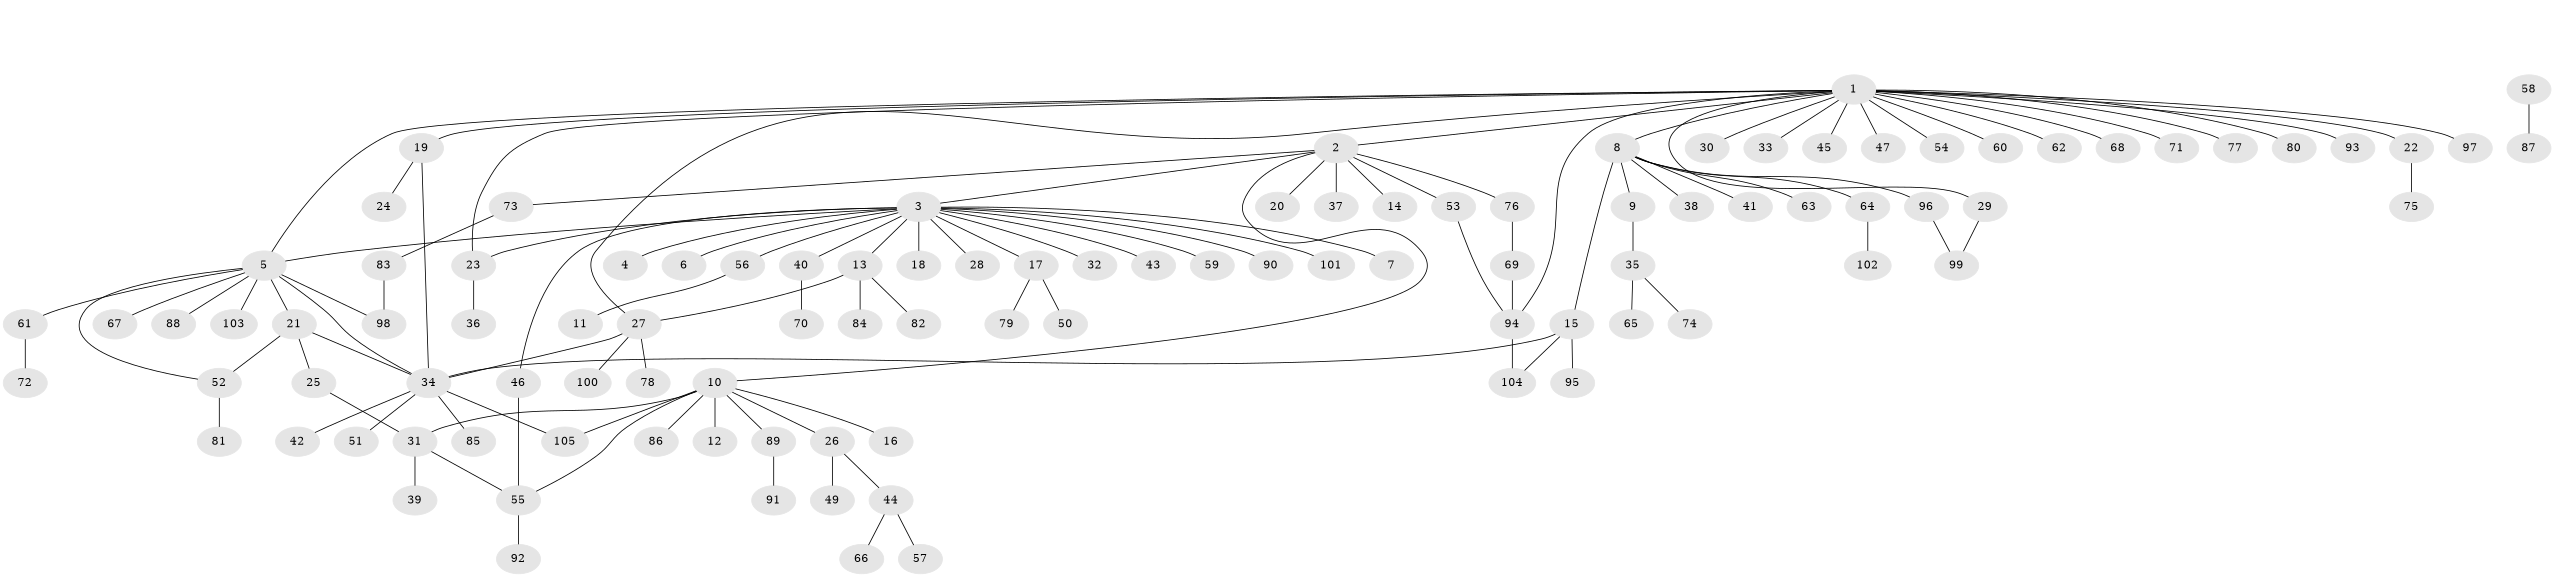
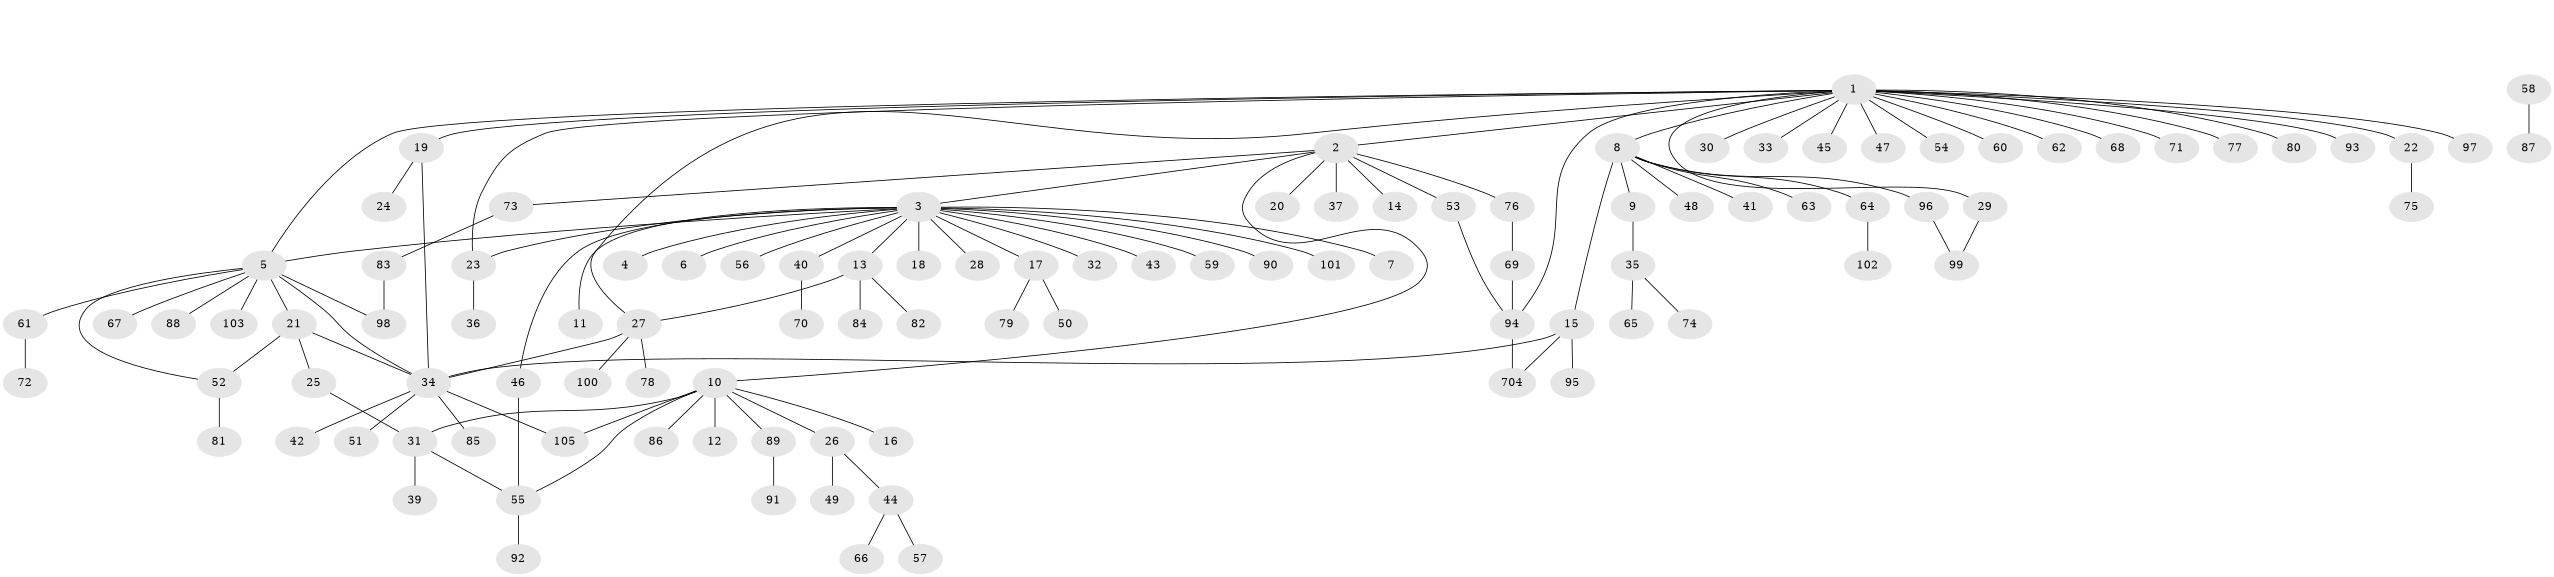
(1692, 207) -> (1692, 207)
(662, 295) -> (712, 217)
(1512, 383) -> (1512, 383)
